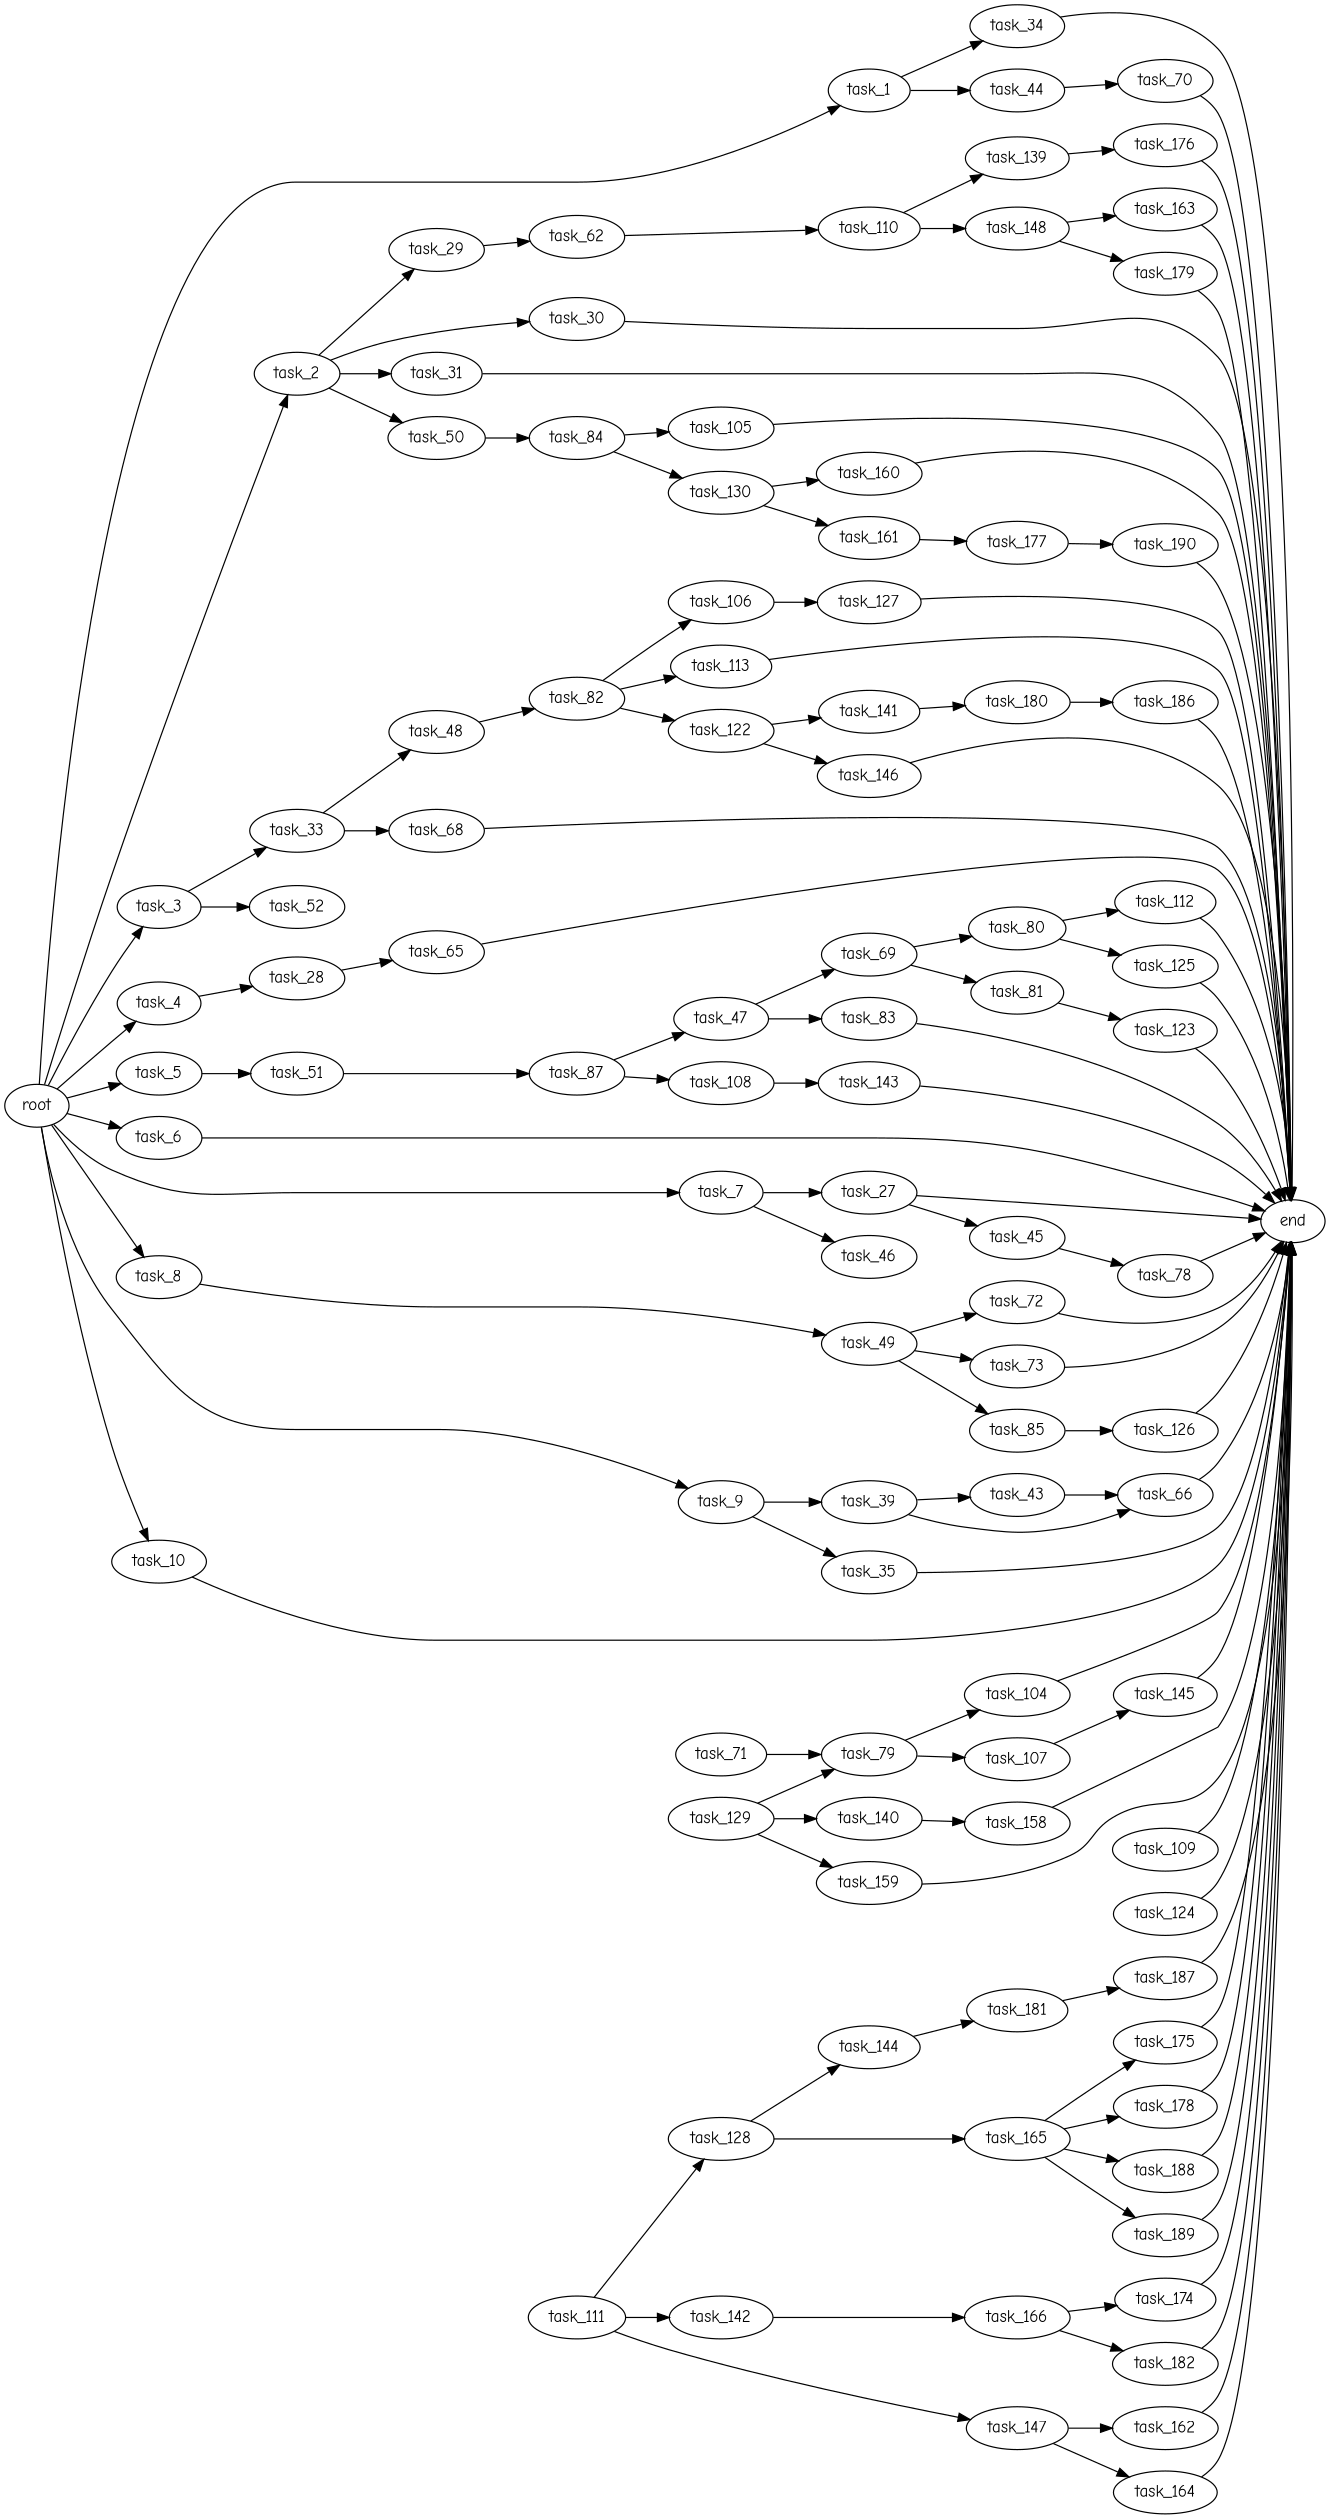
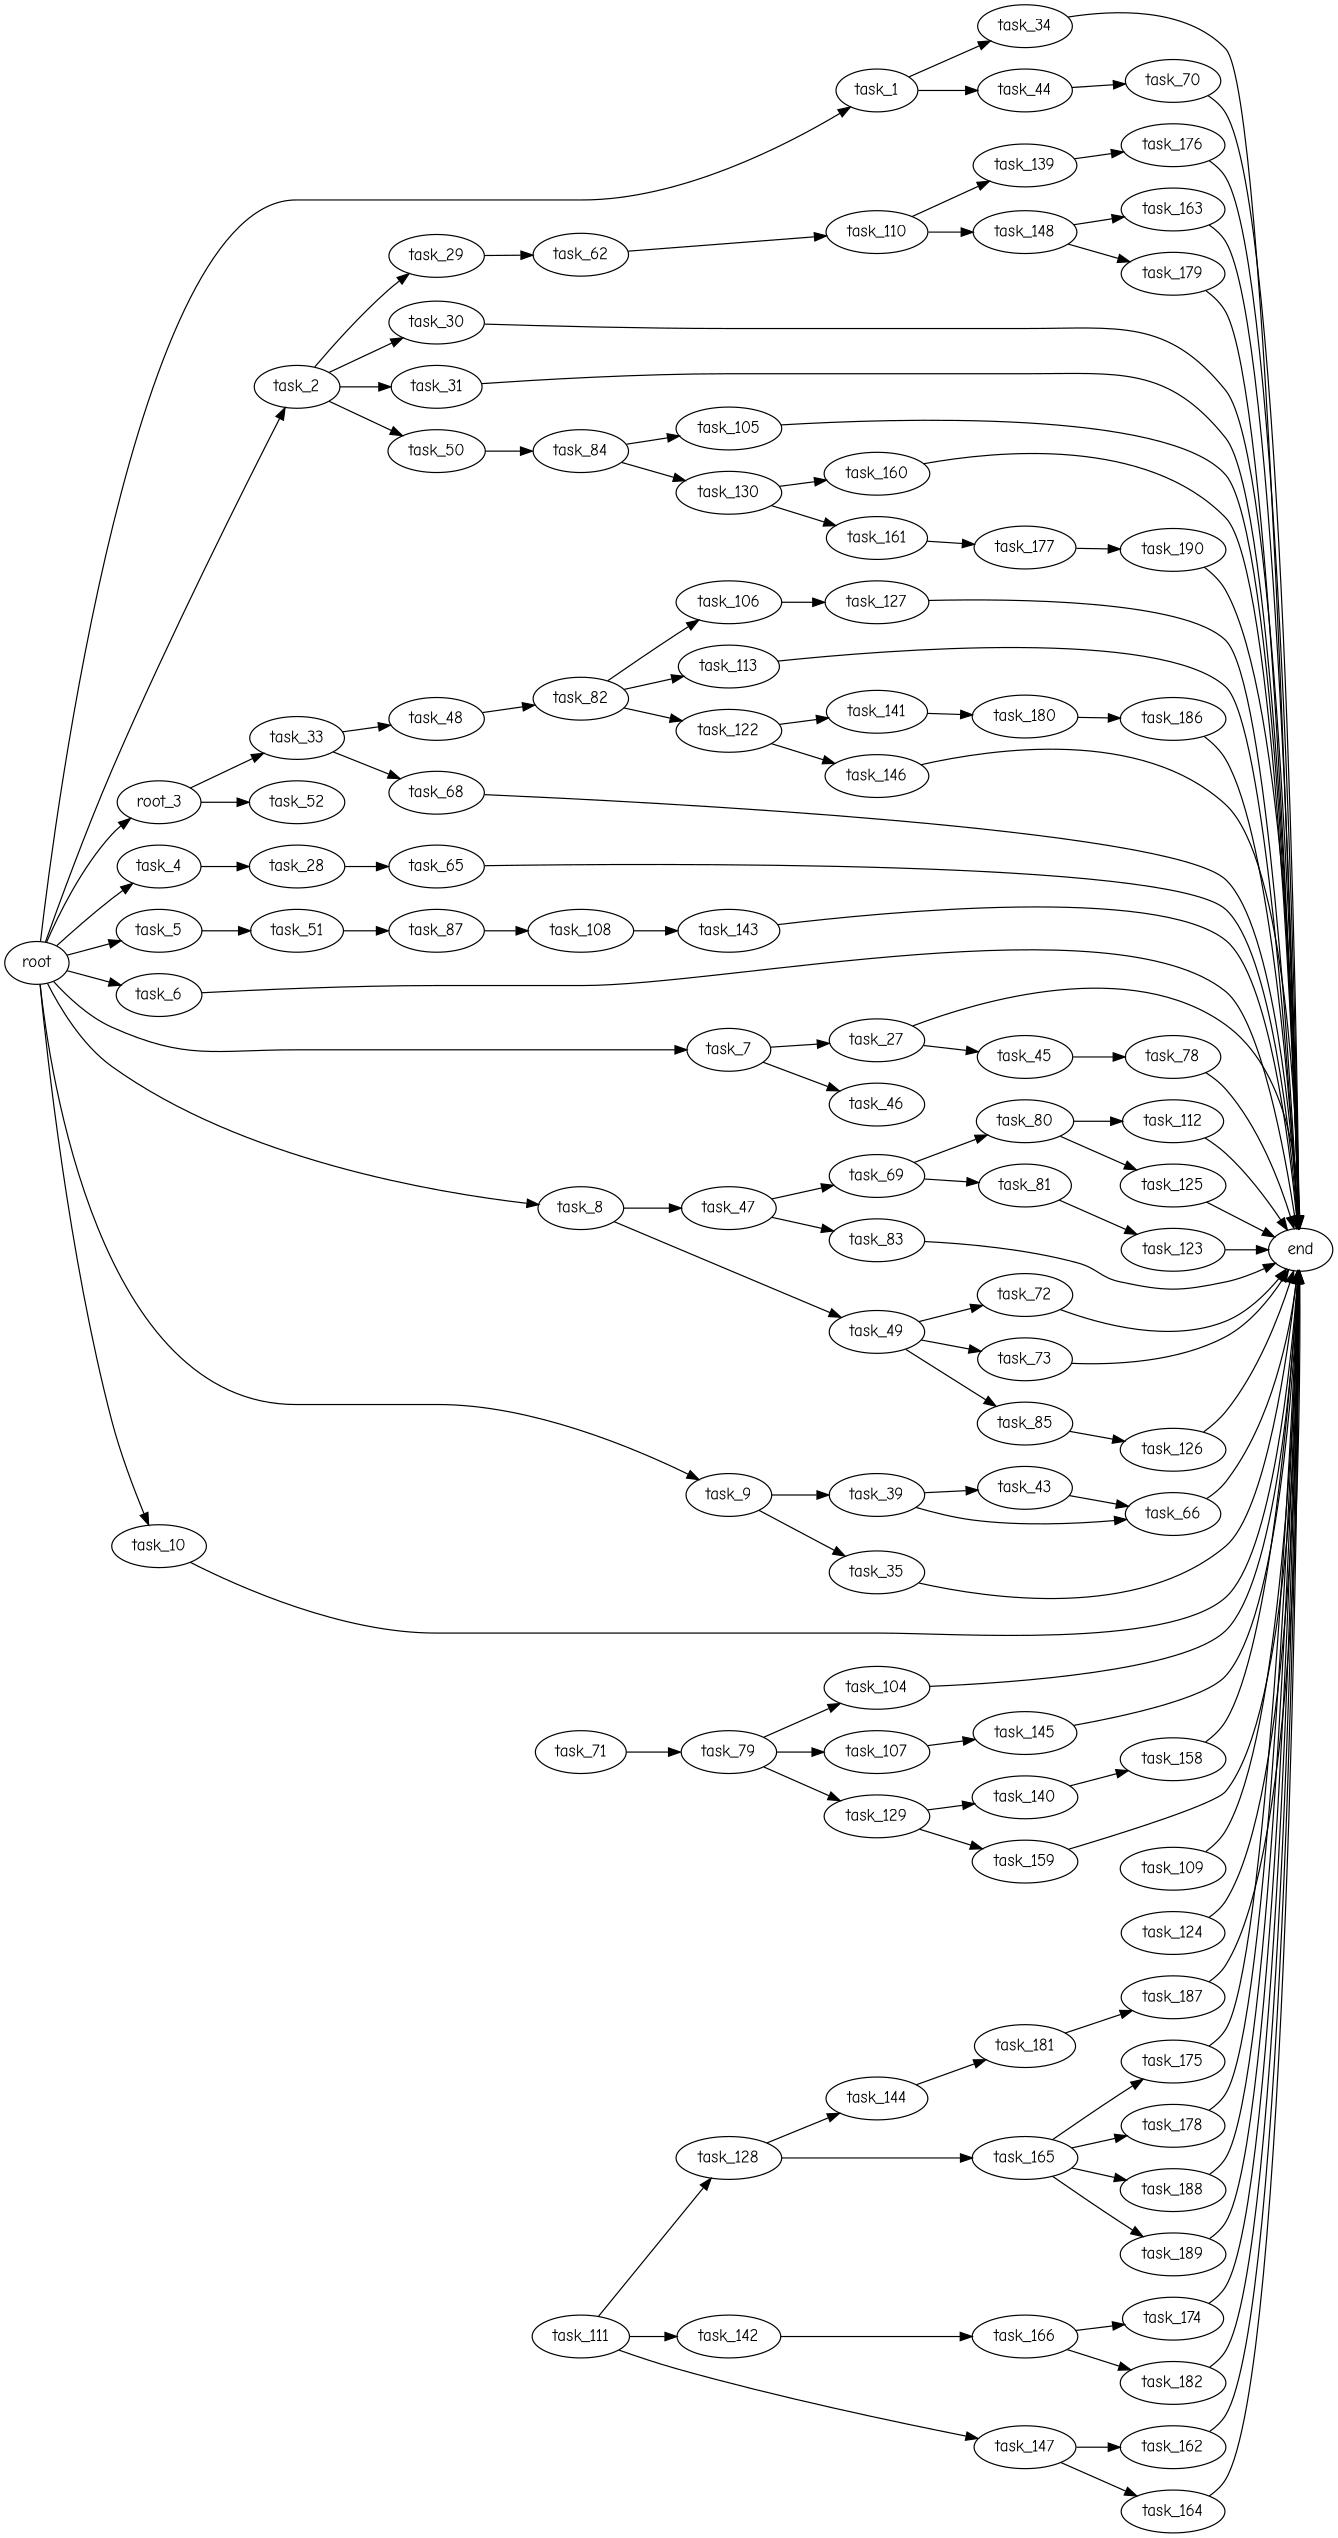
(159, 907) -> (159, 802)
(644, 1048) -> (647, 1208)
(790, 1789) -> (796, 1781)
